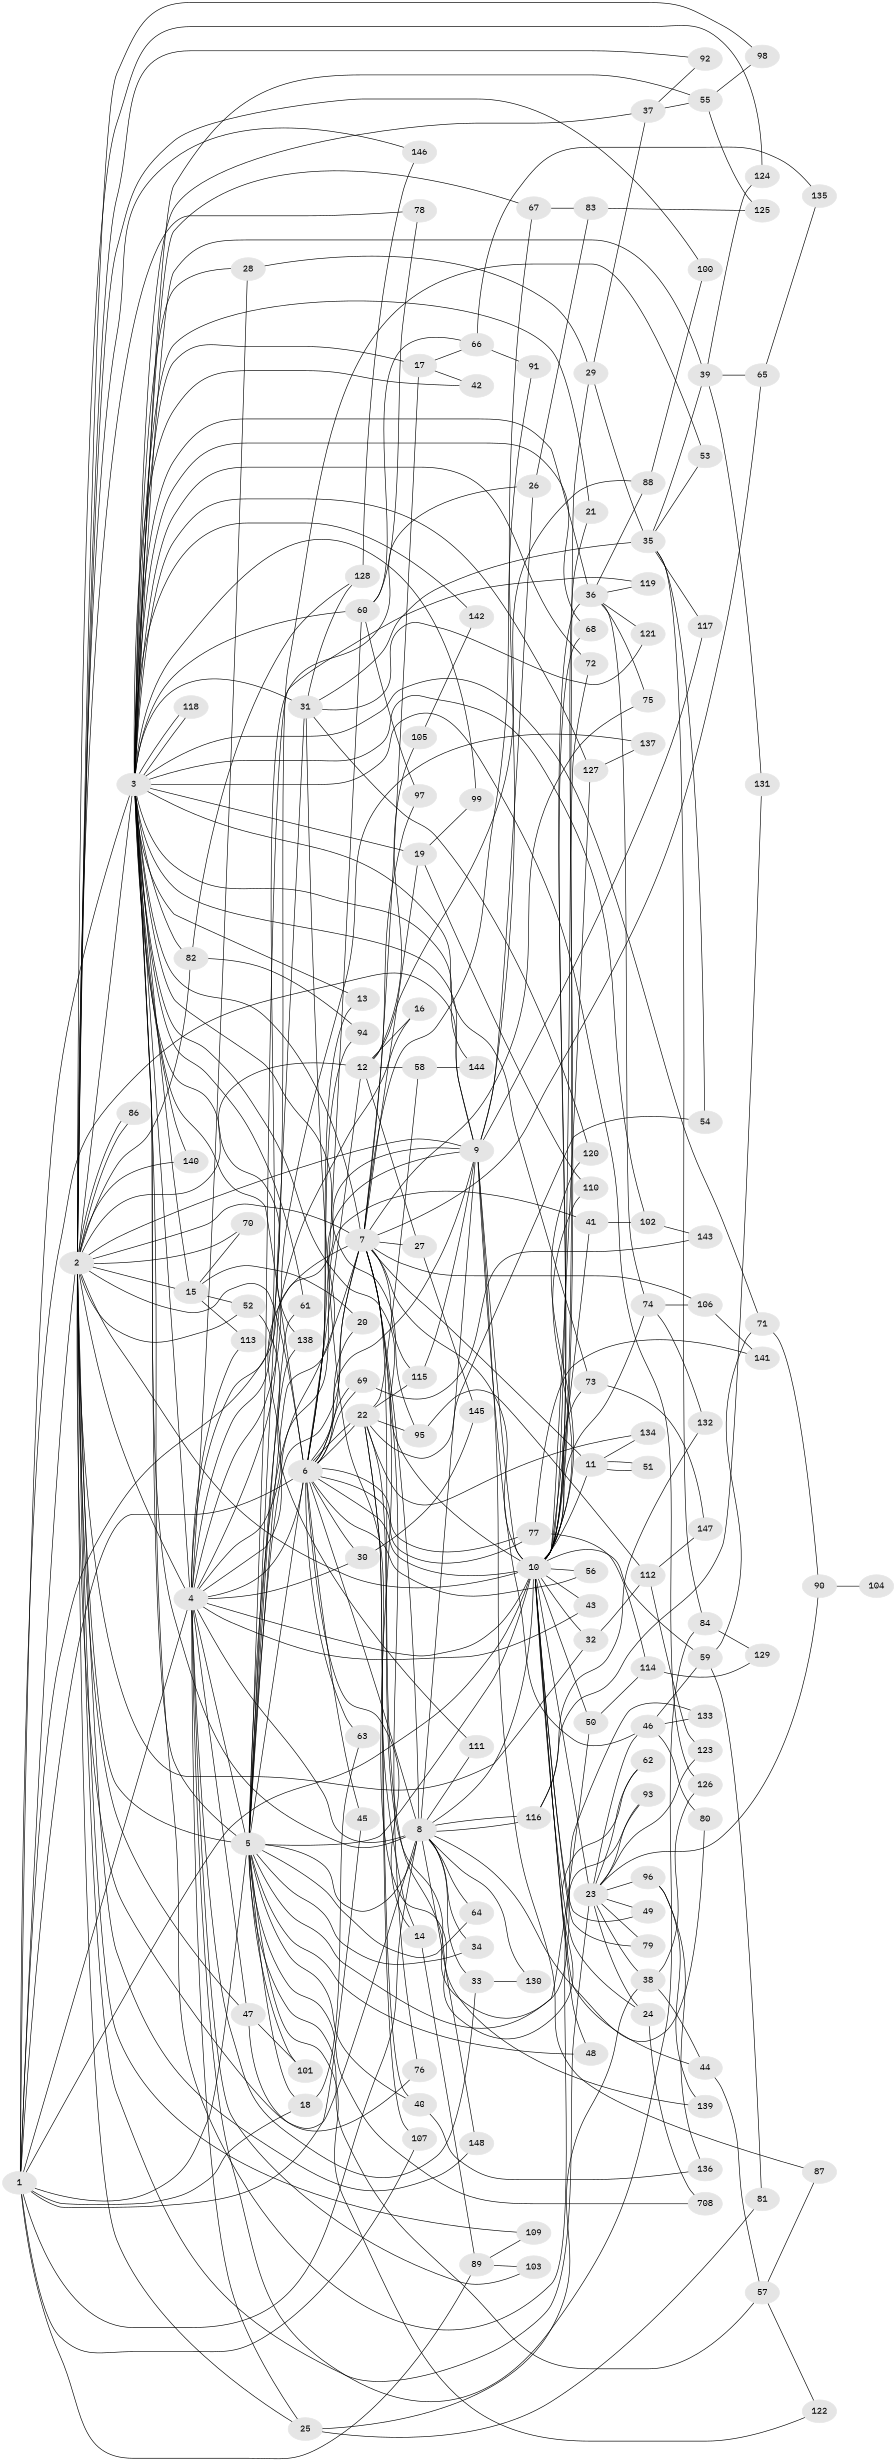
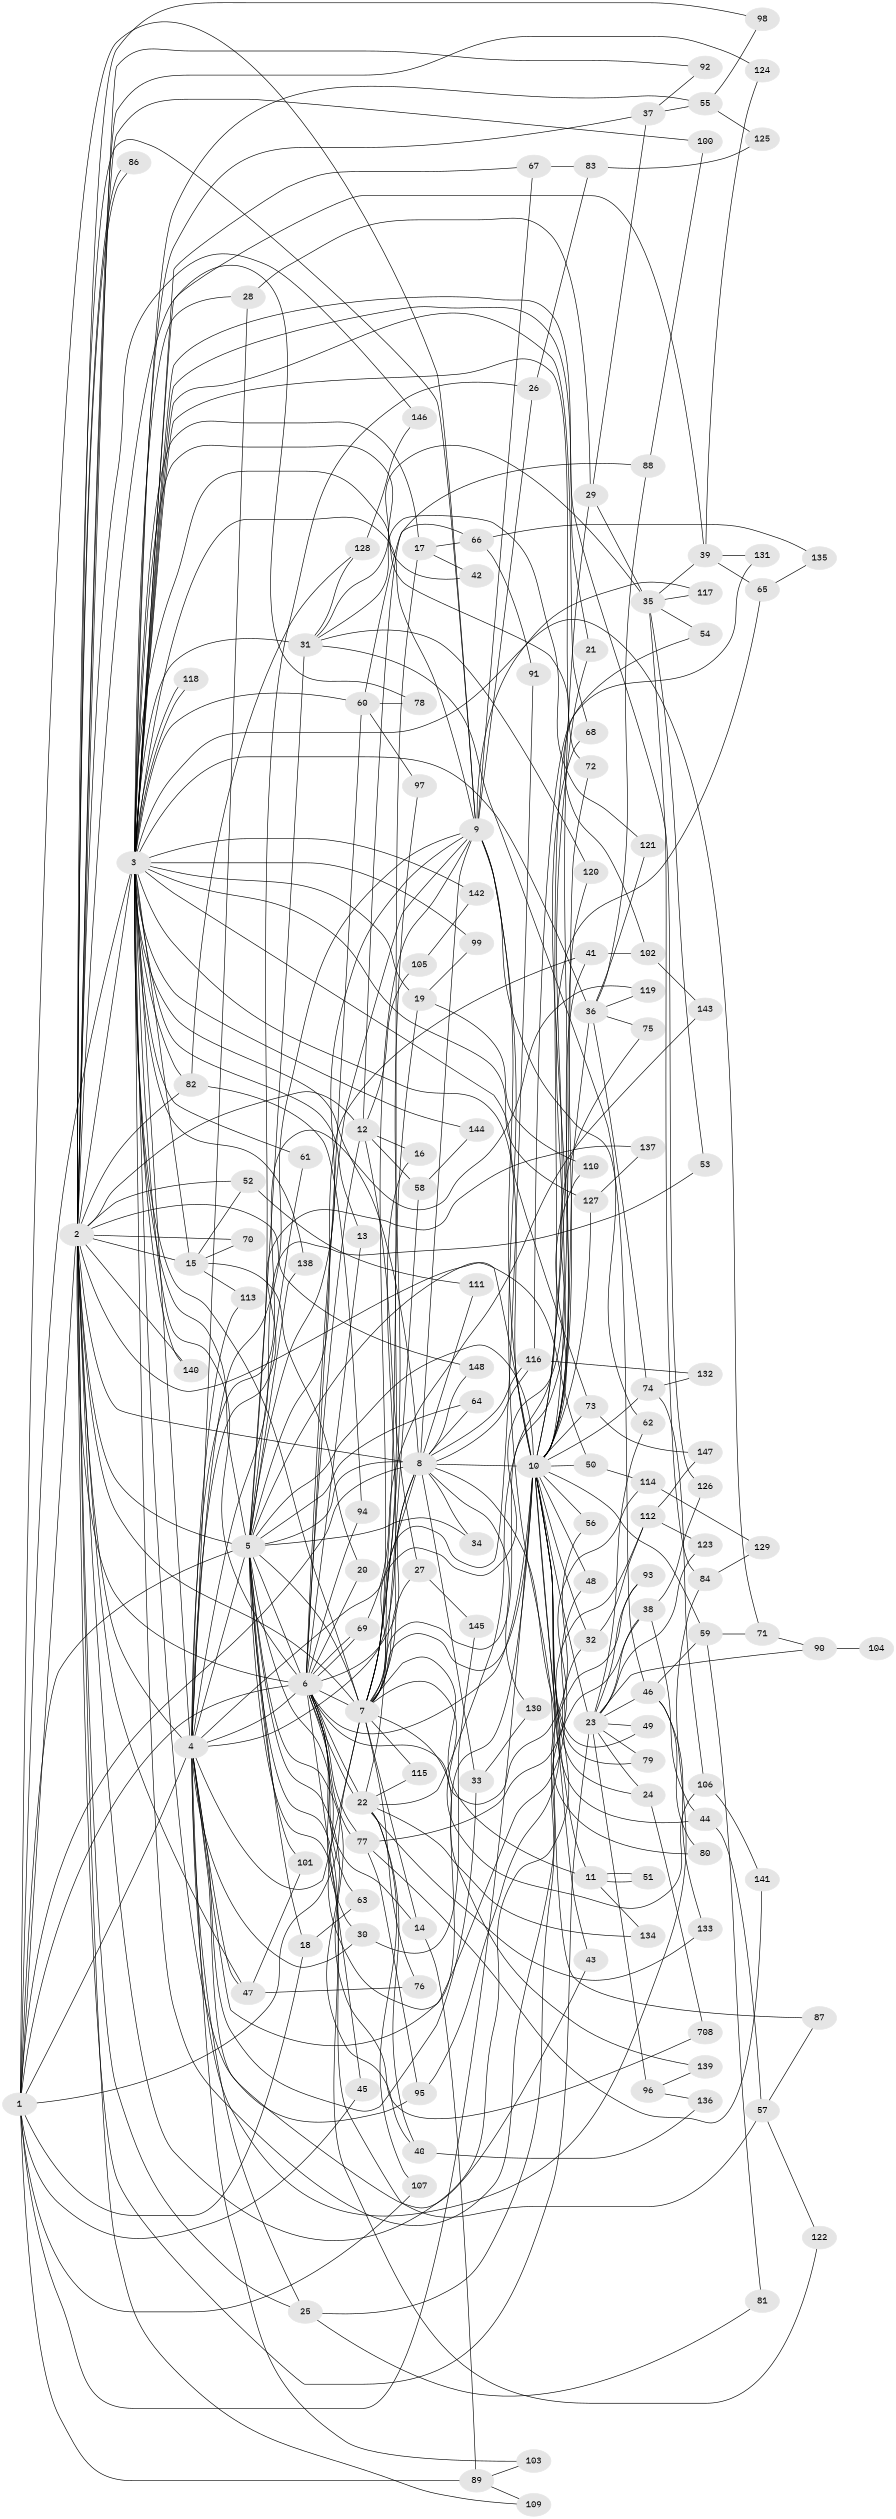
(454, 1265) -> (381, 1283)
(391, 1426) -> (391, 1944)
